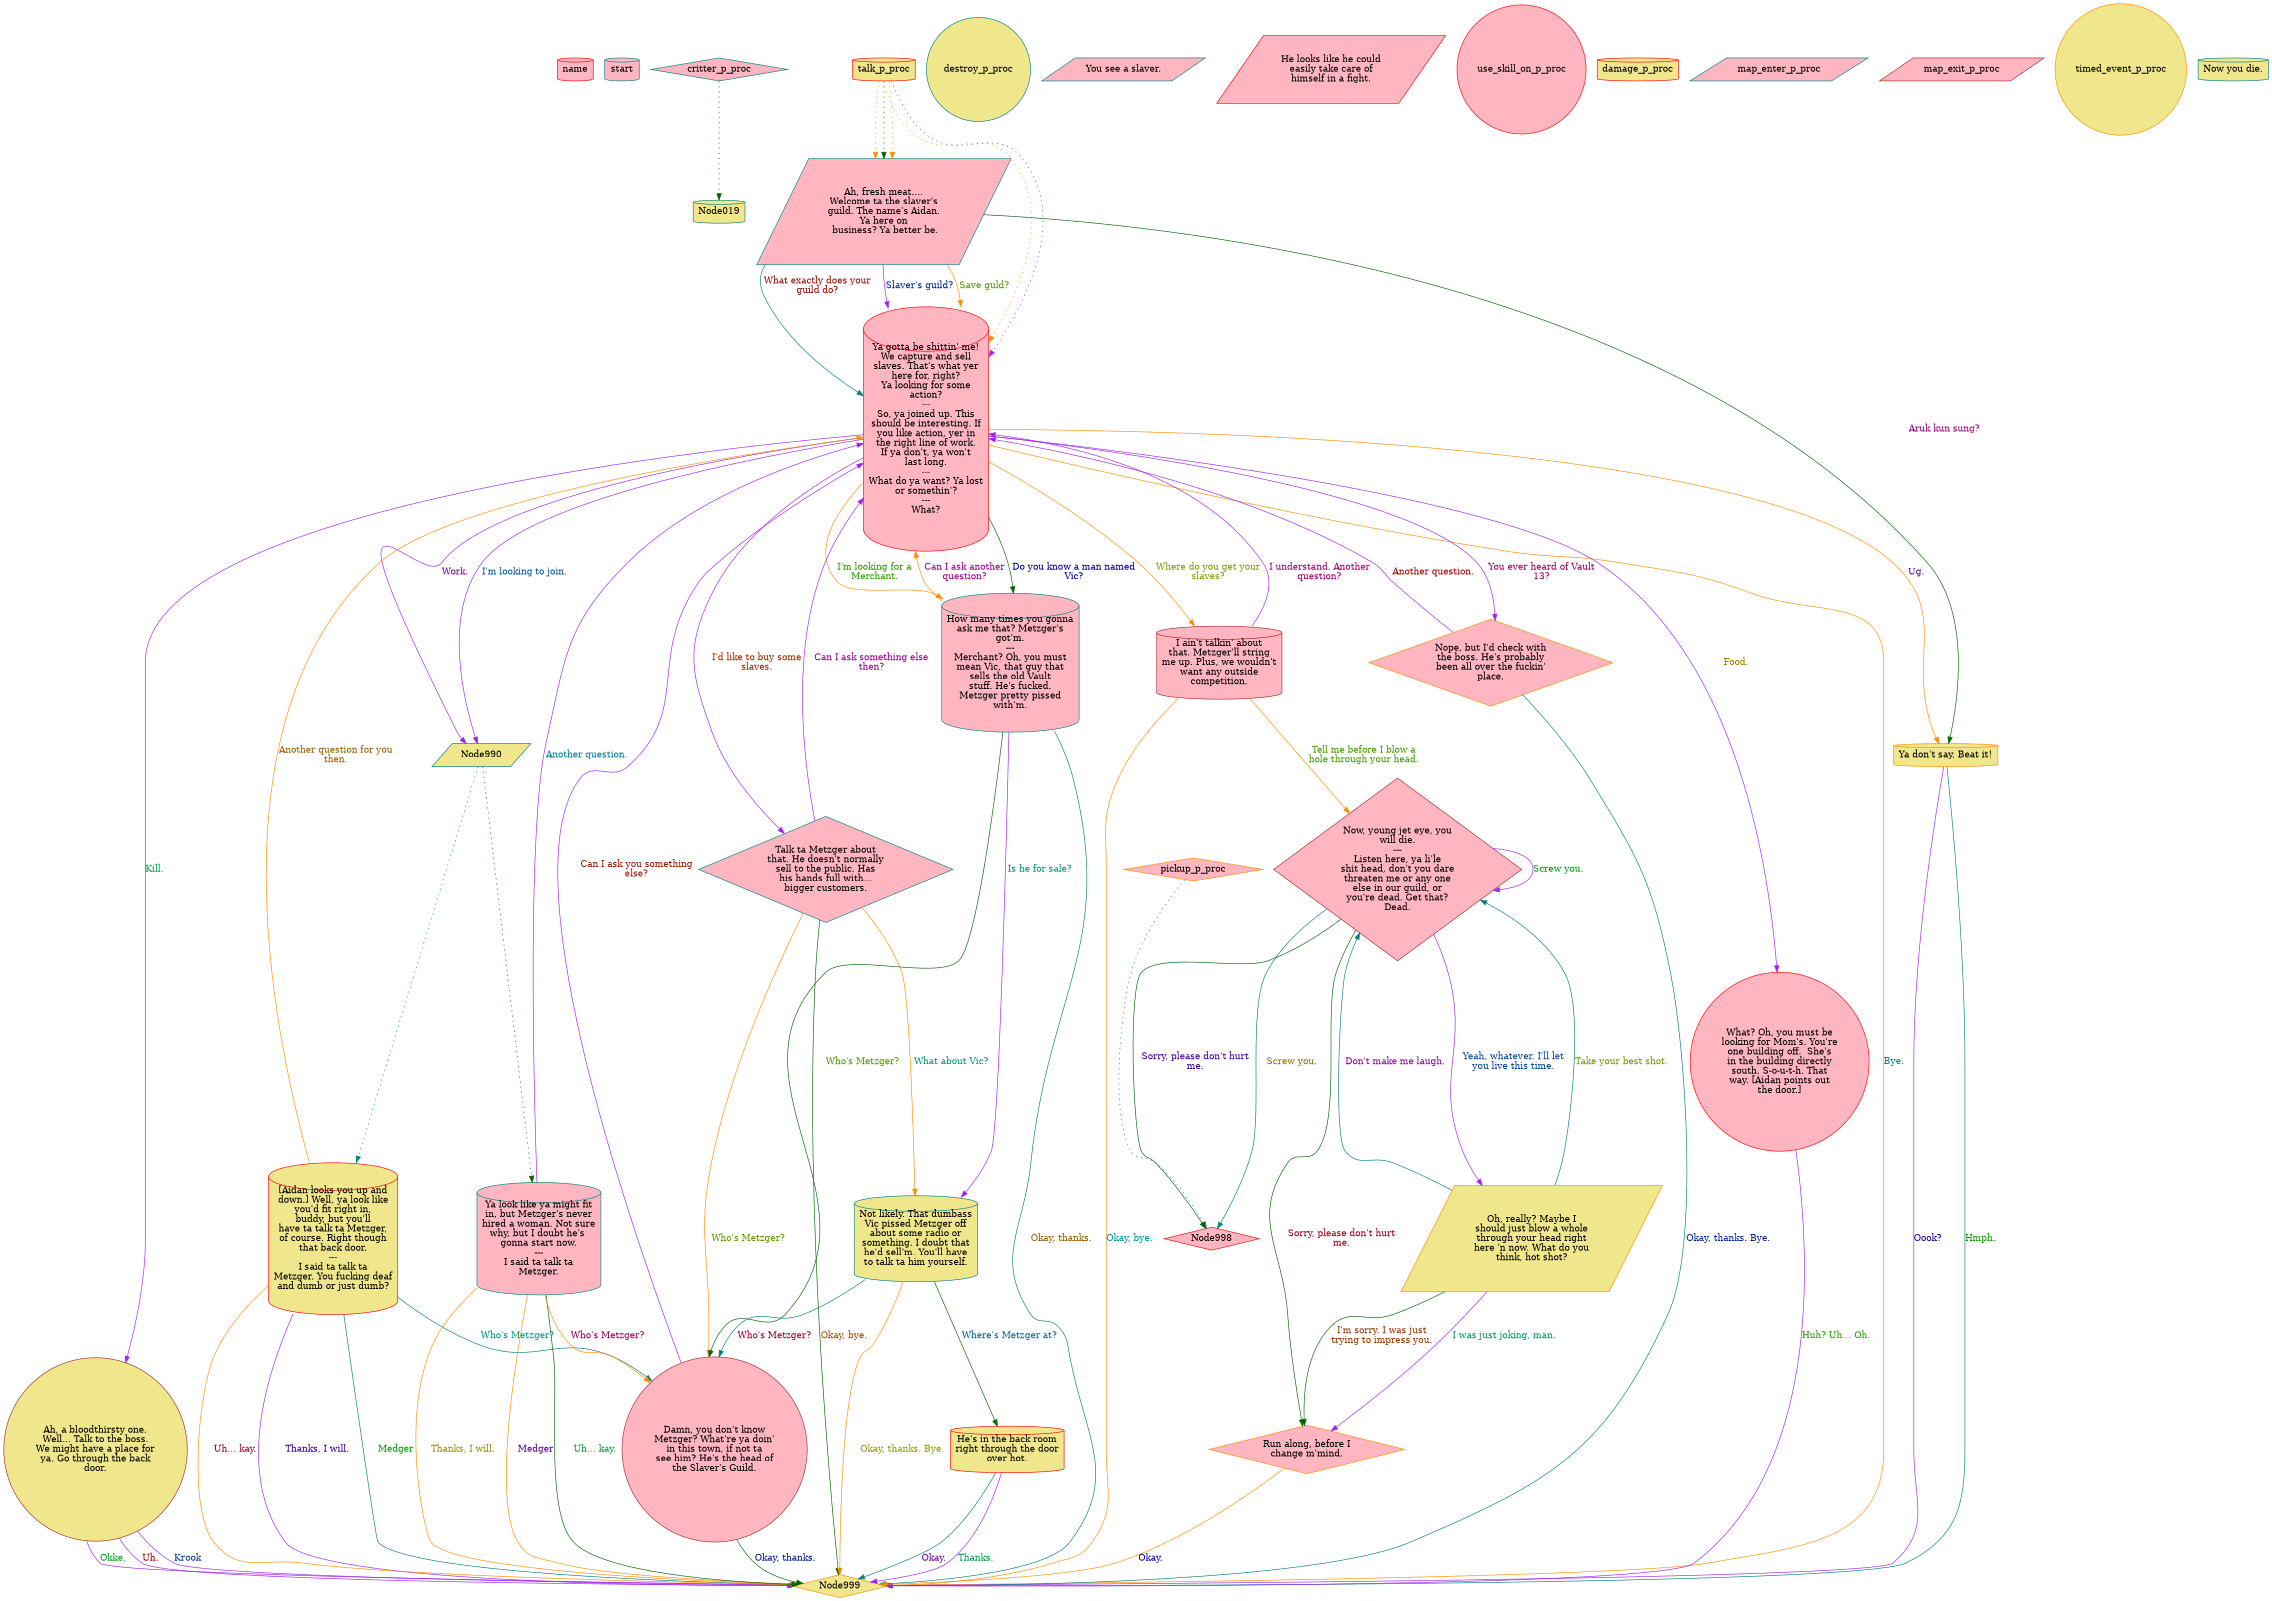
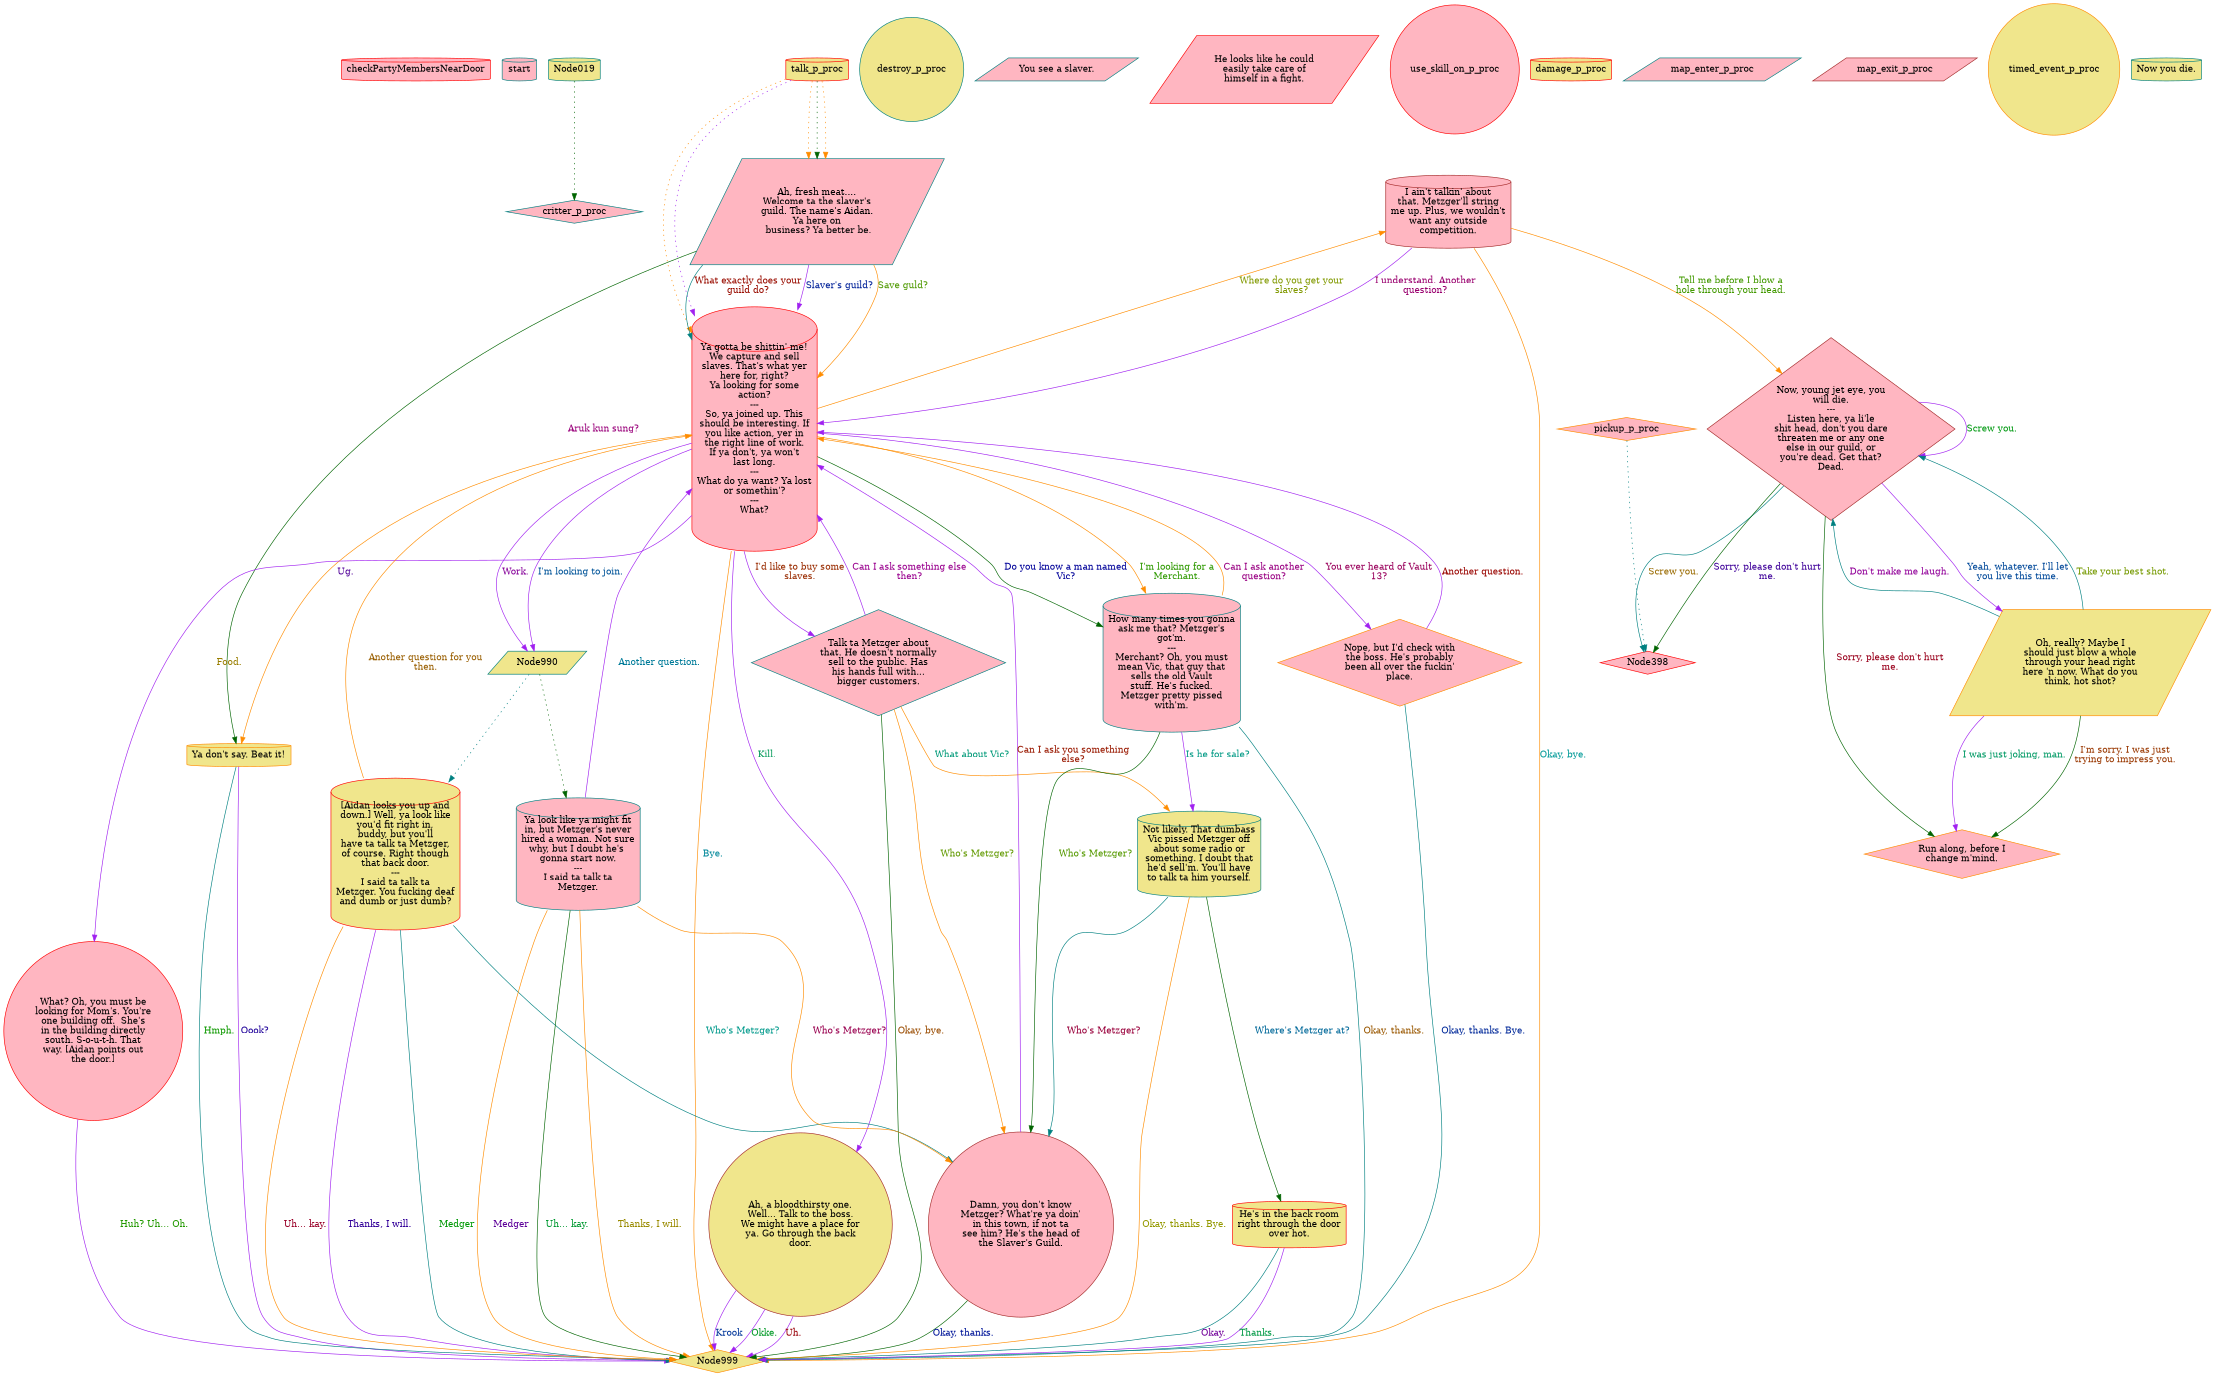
(575, 69) -> (416, 69)
(719, 137) -> (574, 137)
(1212, 1239) -> (1648, 663)
(1098, 1567) -> none
